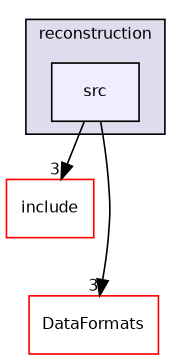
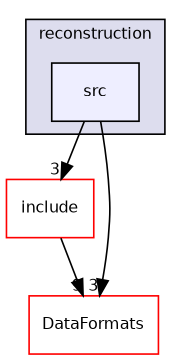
none -> (69, 259)
